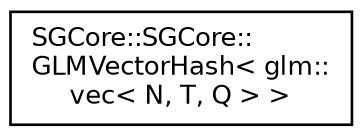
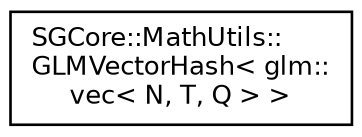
(181, 68) -> (181, 68)
